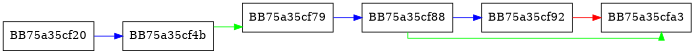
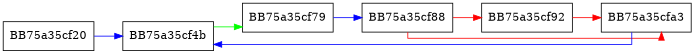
(463, 18) -> (463, 18)
(532, 38) -> (532, 38)
none -> (433, 44)
